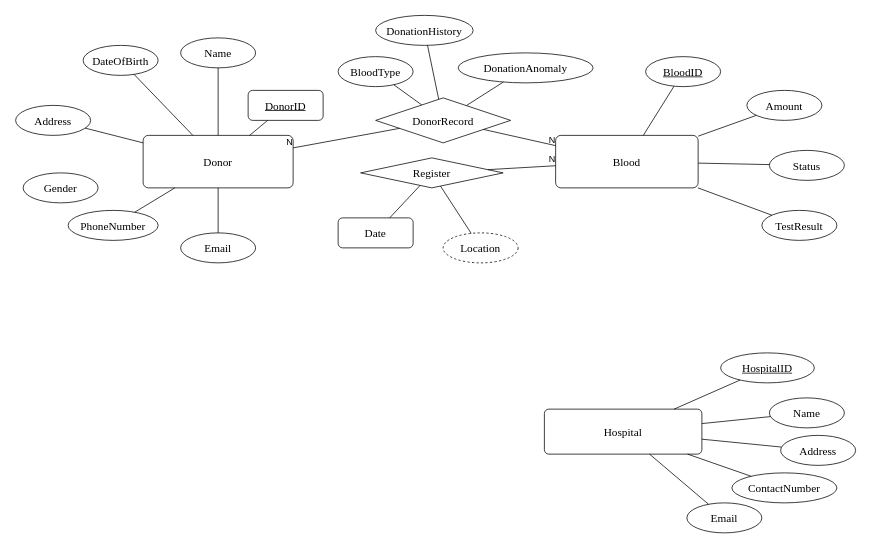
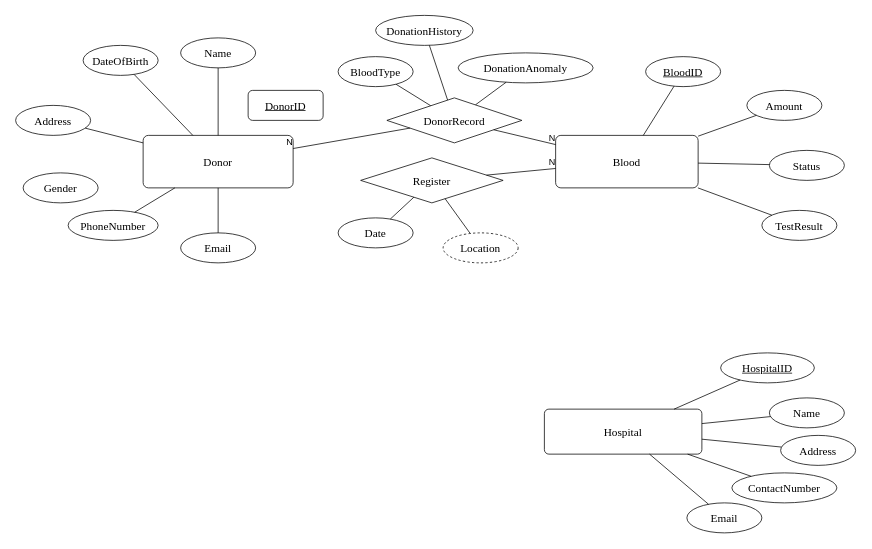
(443, 120) -> (454, 120)
(259, 128) -> none
(432, 173) -> (432, 180)
(375, 233) -> (375, 233)
